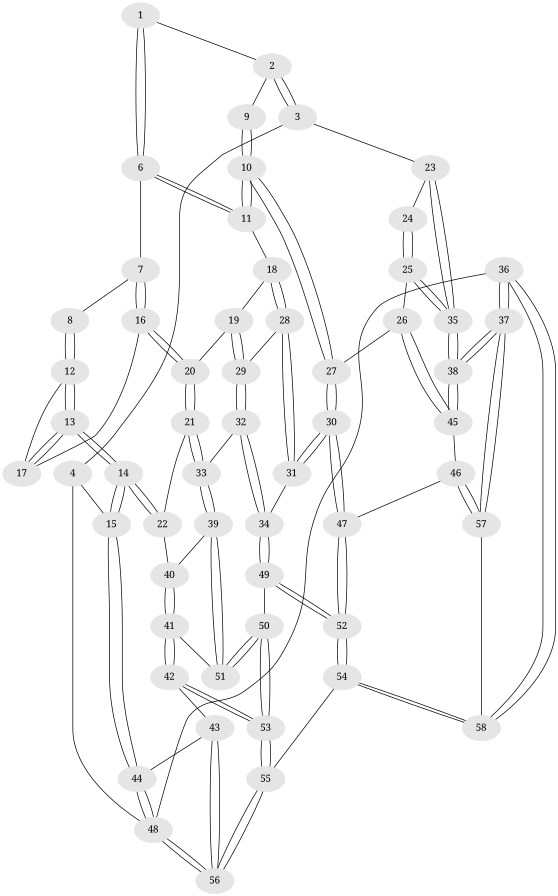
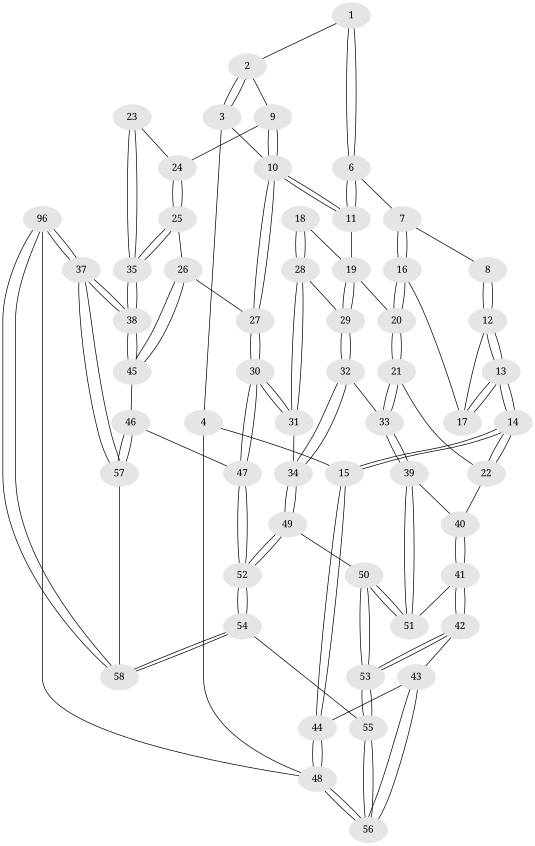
none -> (225, 143)
(364, 143) -> (247, 143)
(259, 245) -> (351, 245)
(504, 270) -> (42, 219)
